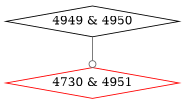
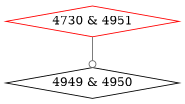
(92, 49) -> (92, 49)
